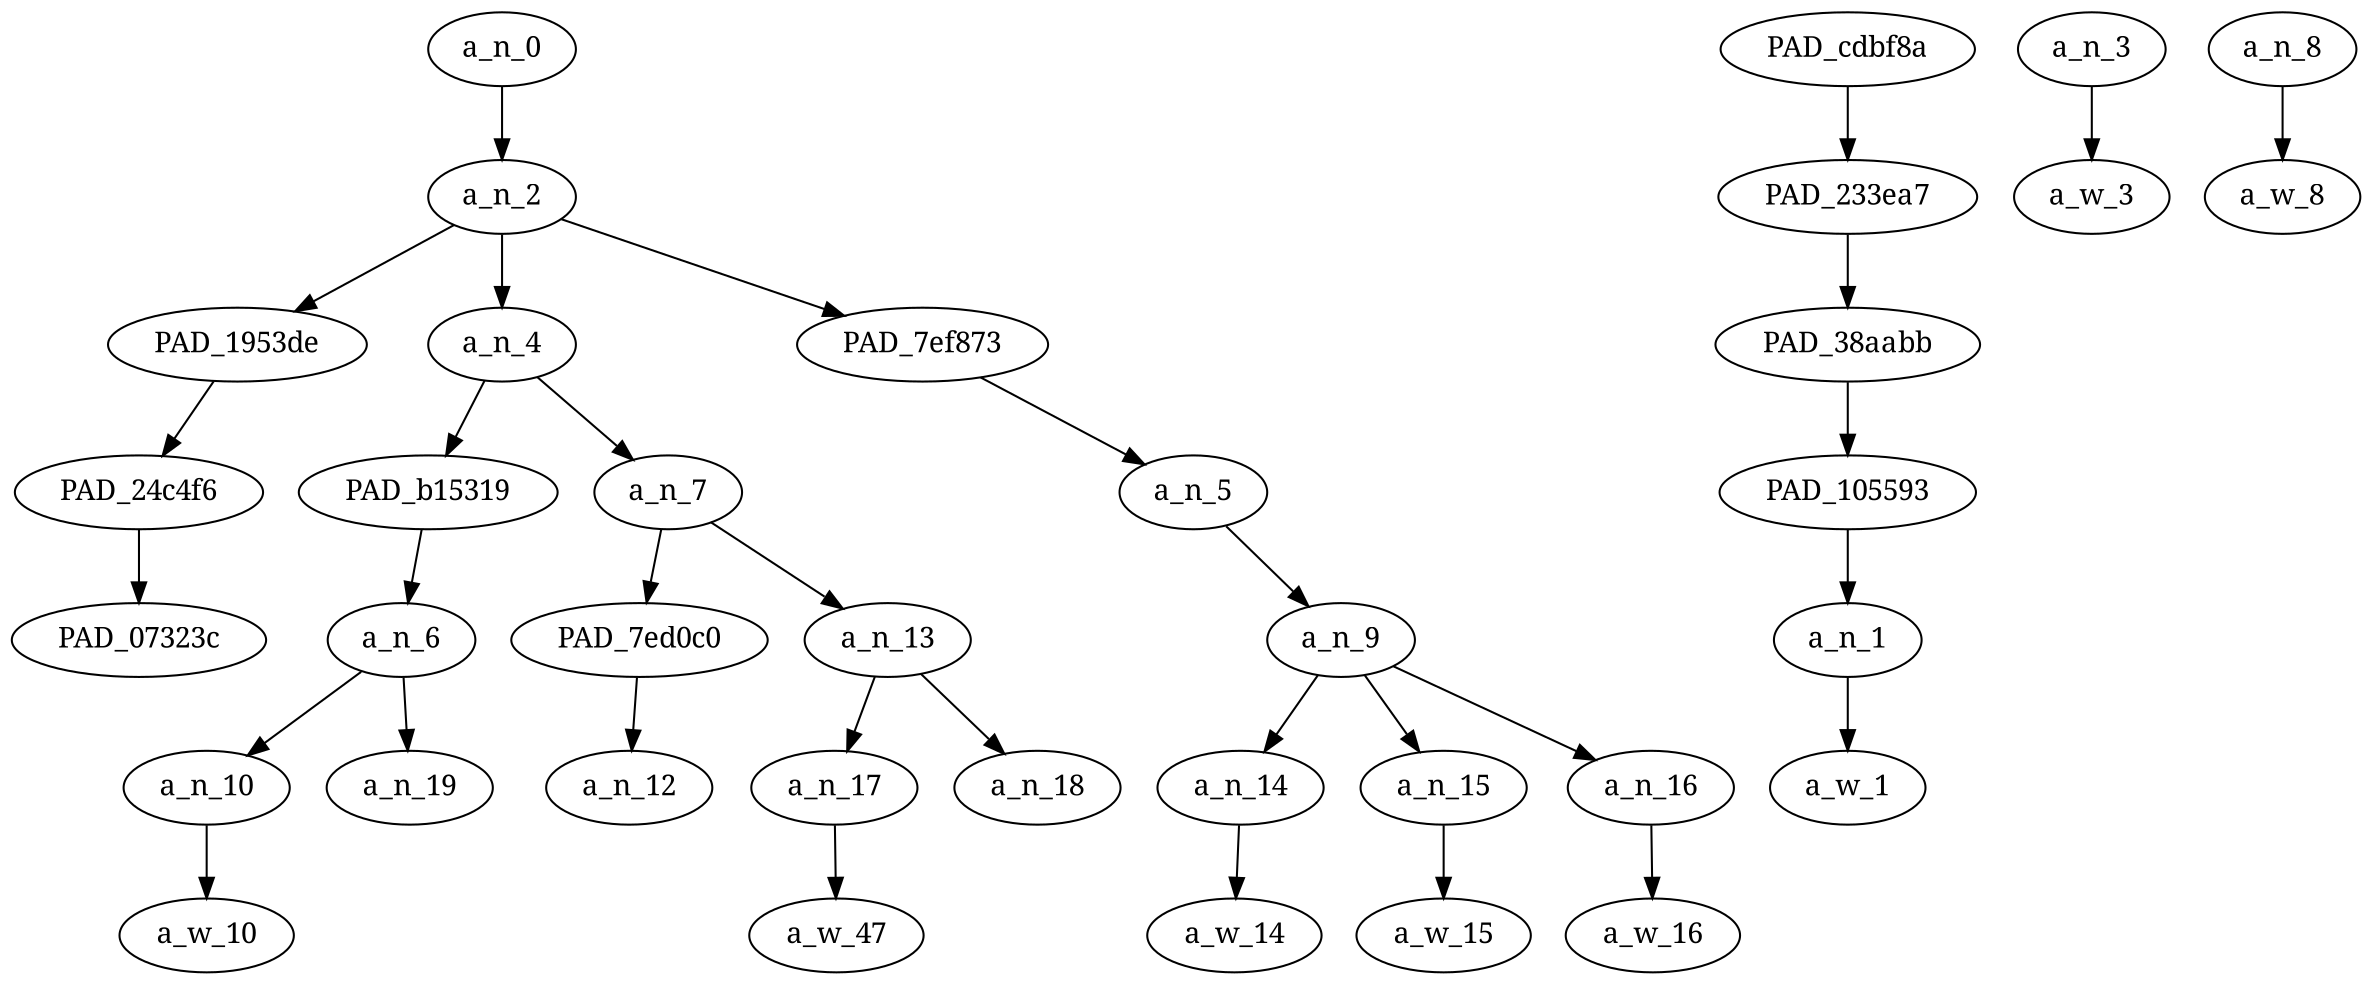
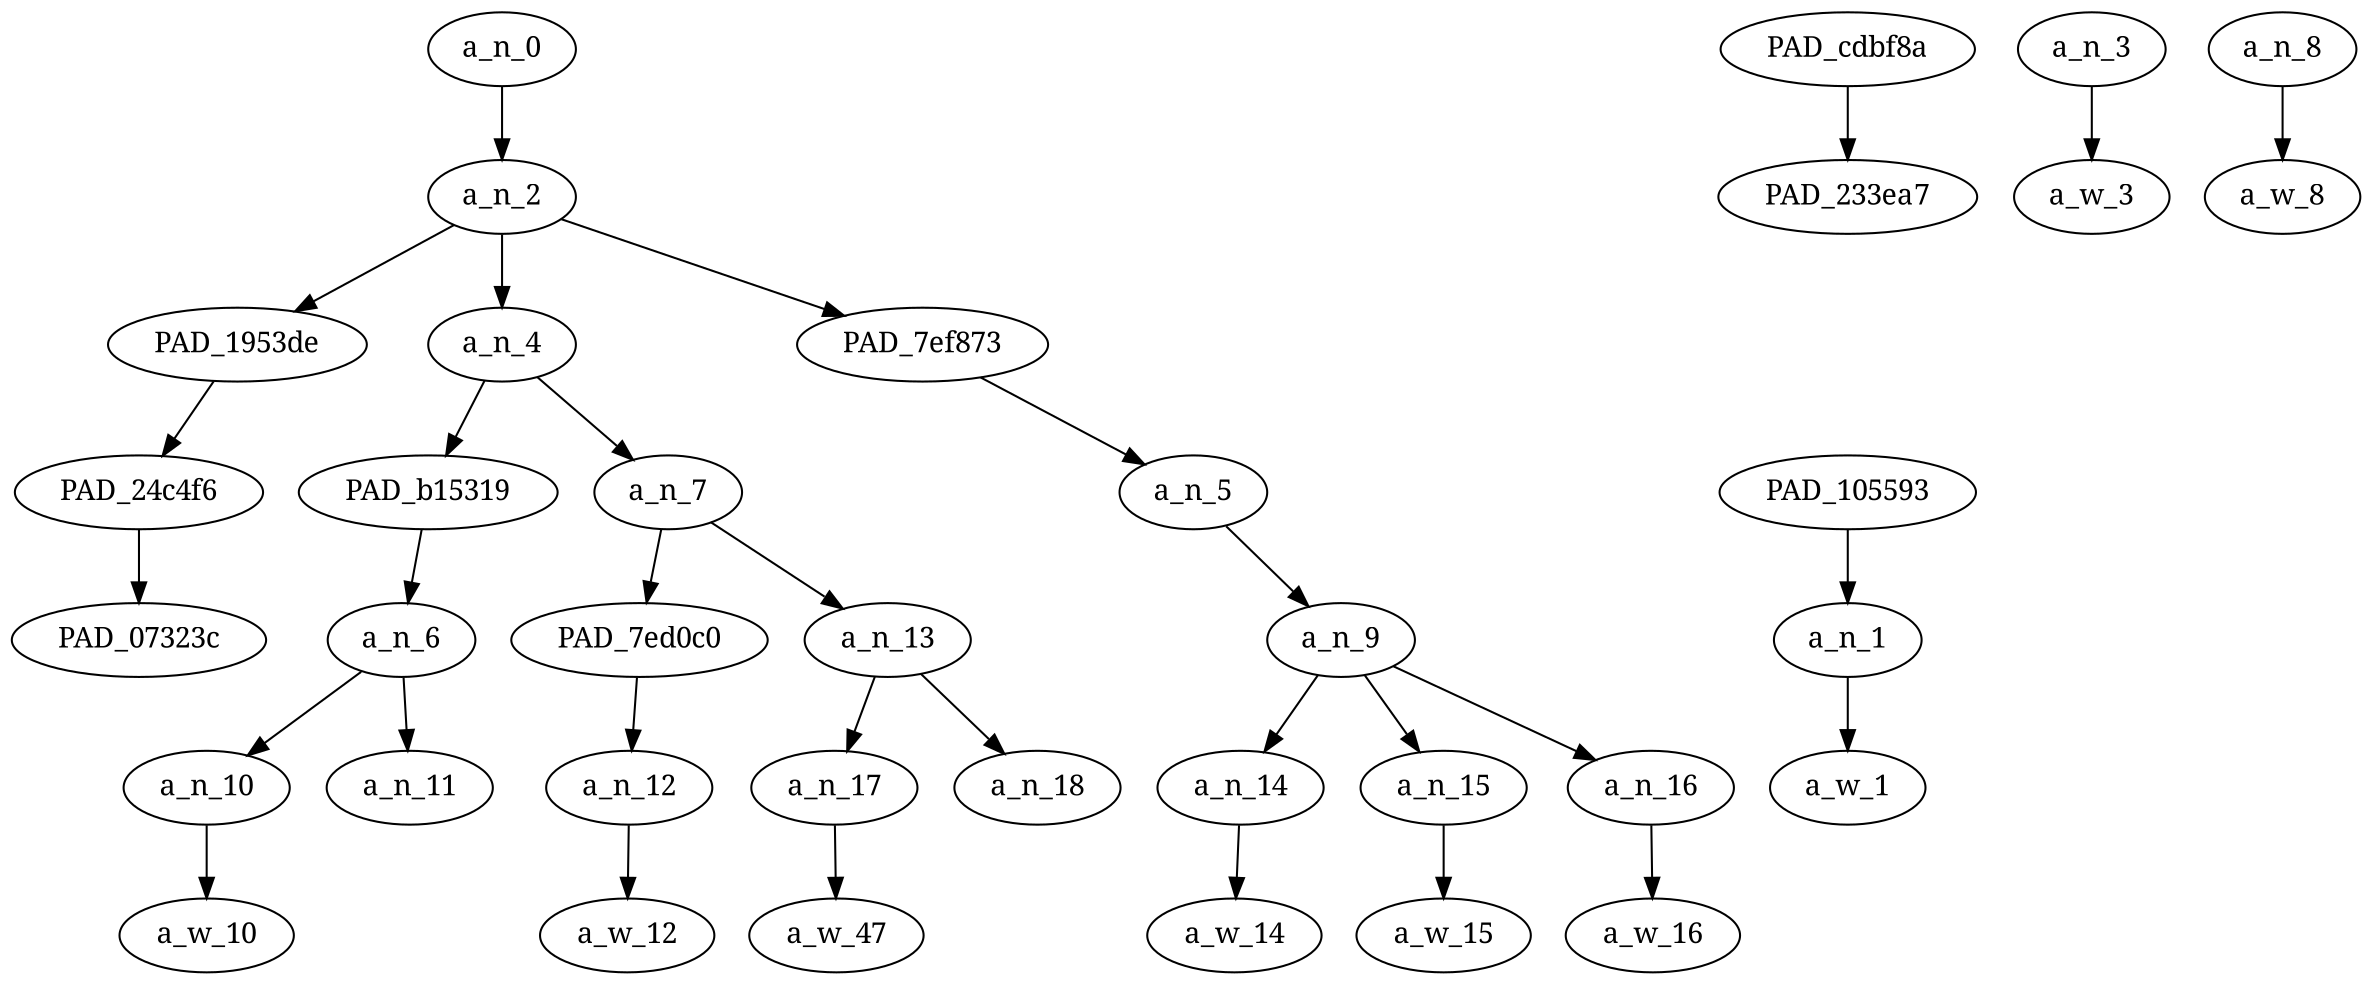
(1848, 345) -> none
(410, 788) -> (410, 788)
none -> (627, 935)
